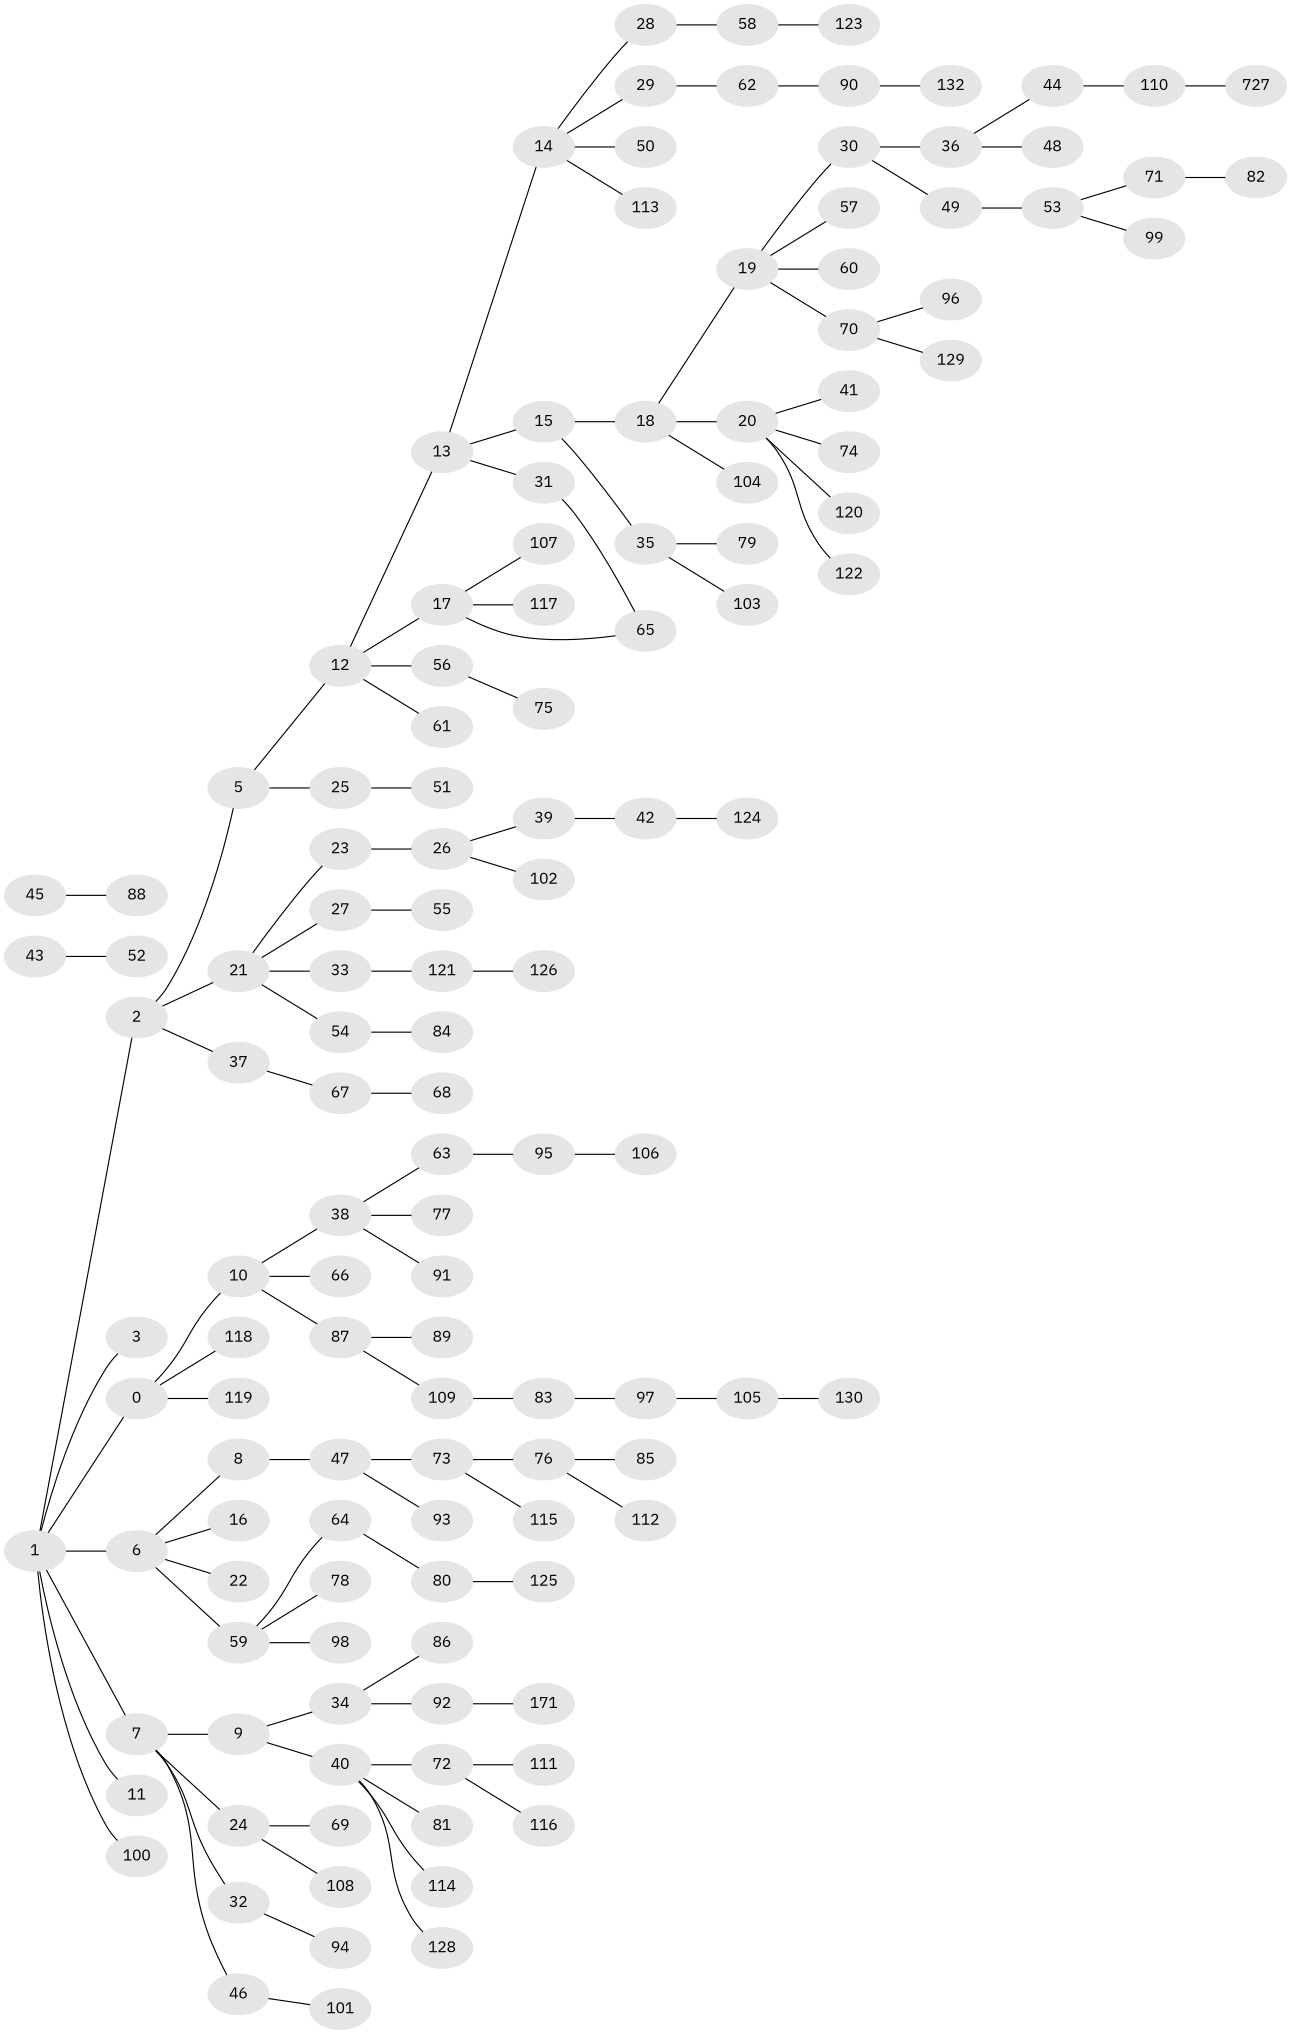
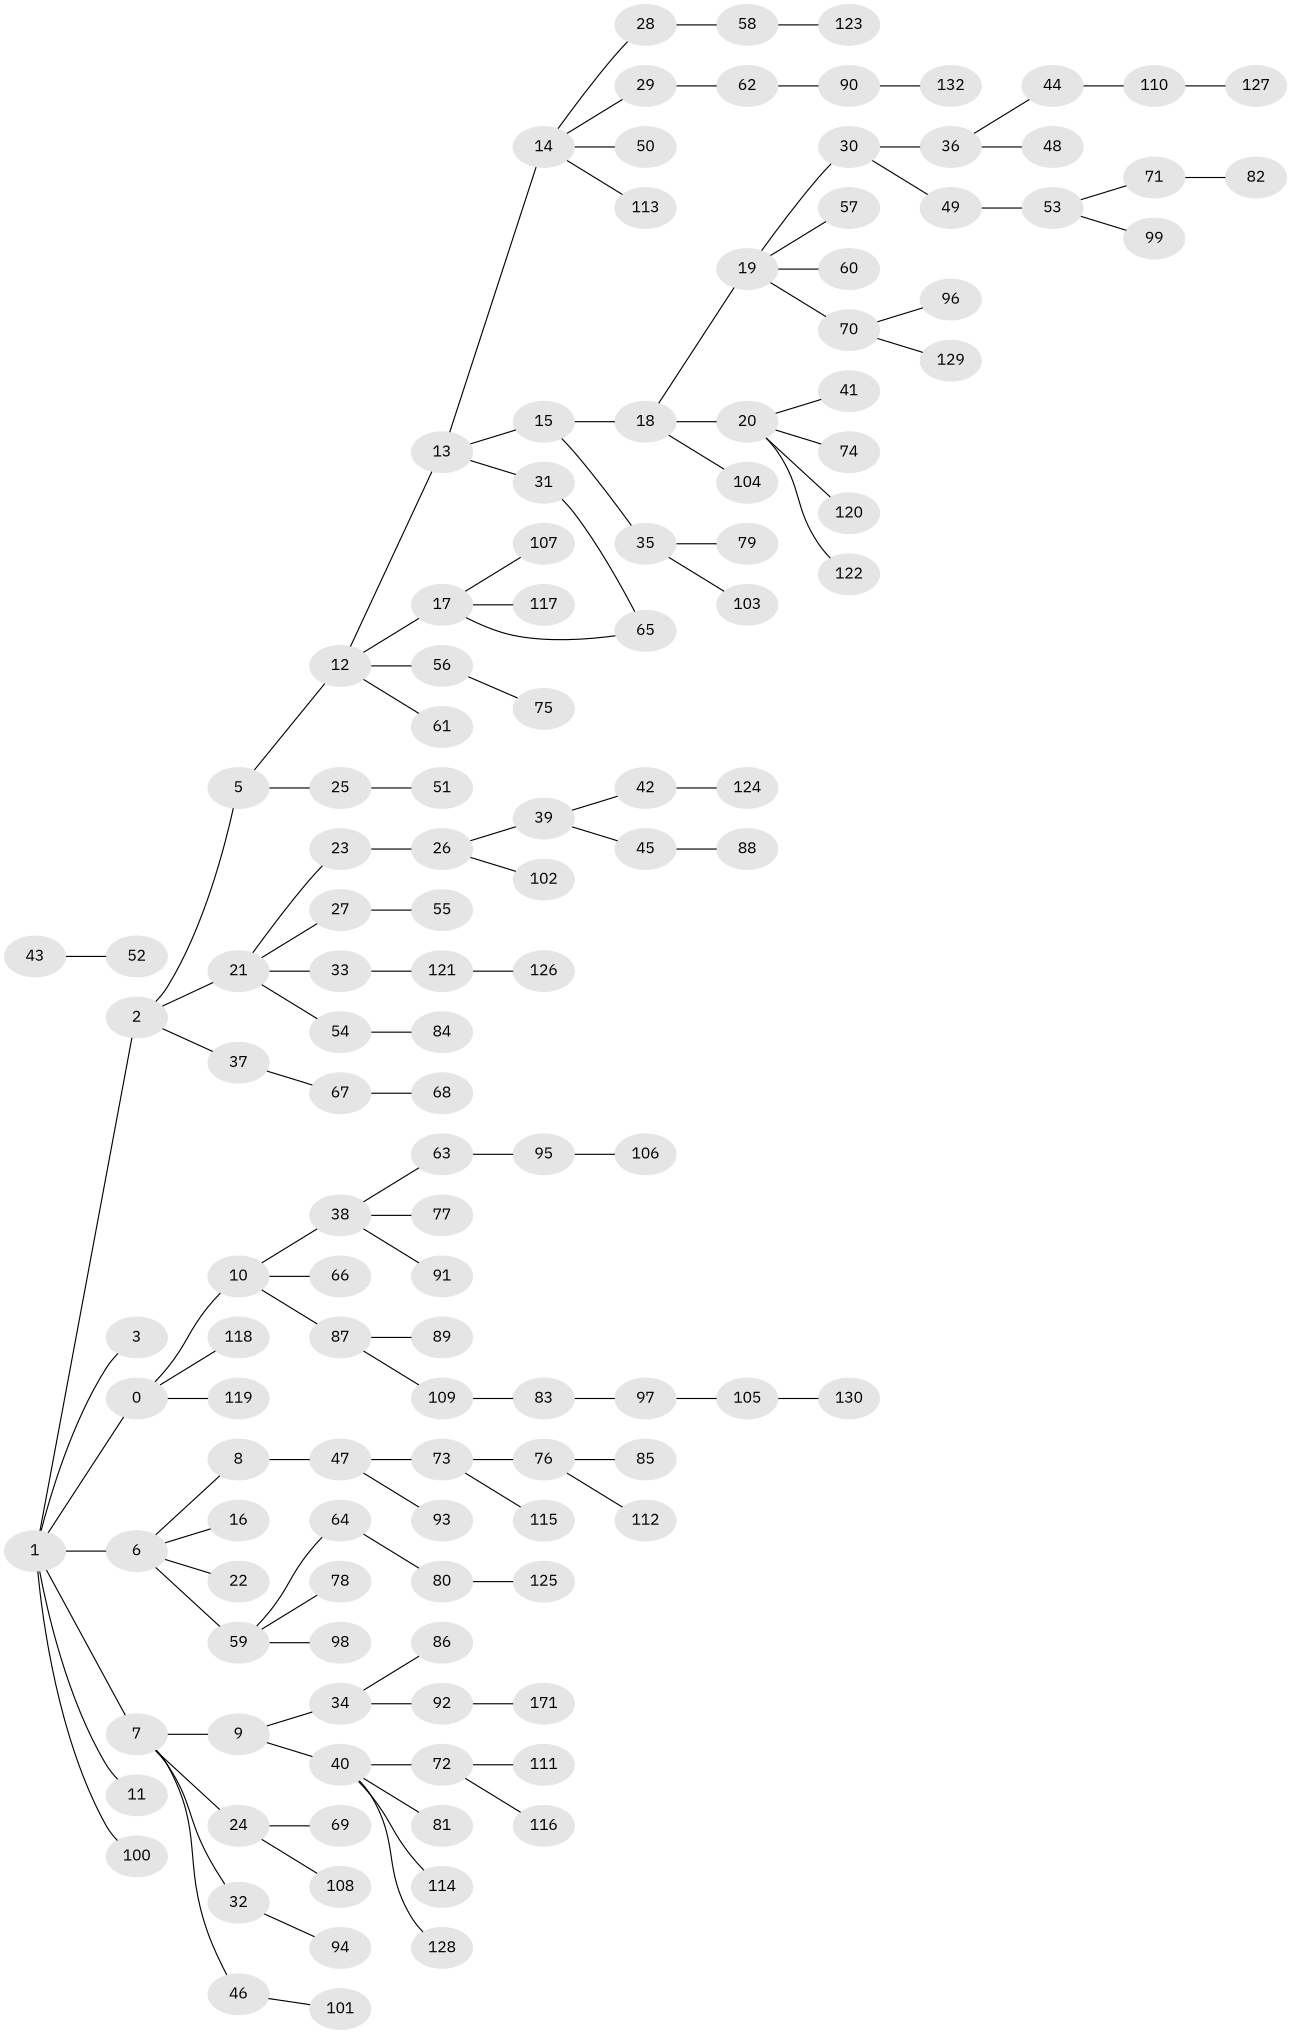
(1256, 86) -> (1256, 86)
none -> (595, 834)
